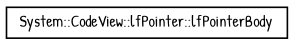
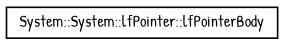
(147, 23) -> (142, 23)
